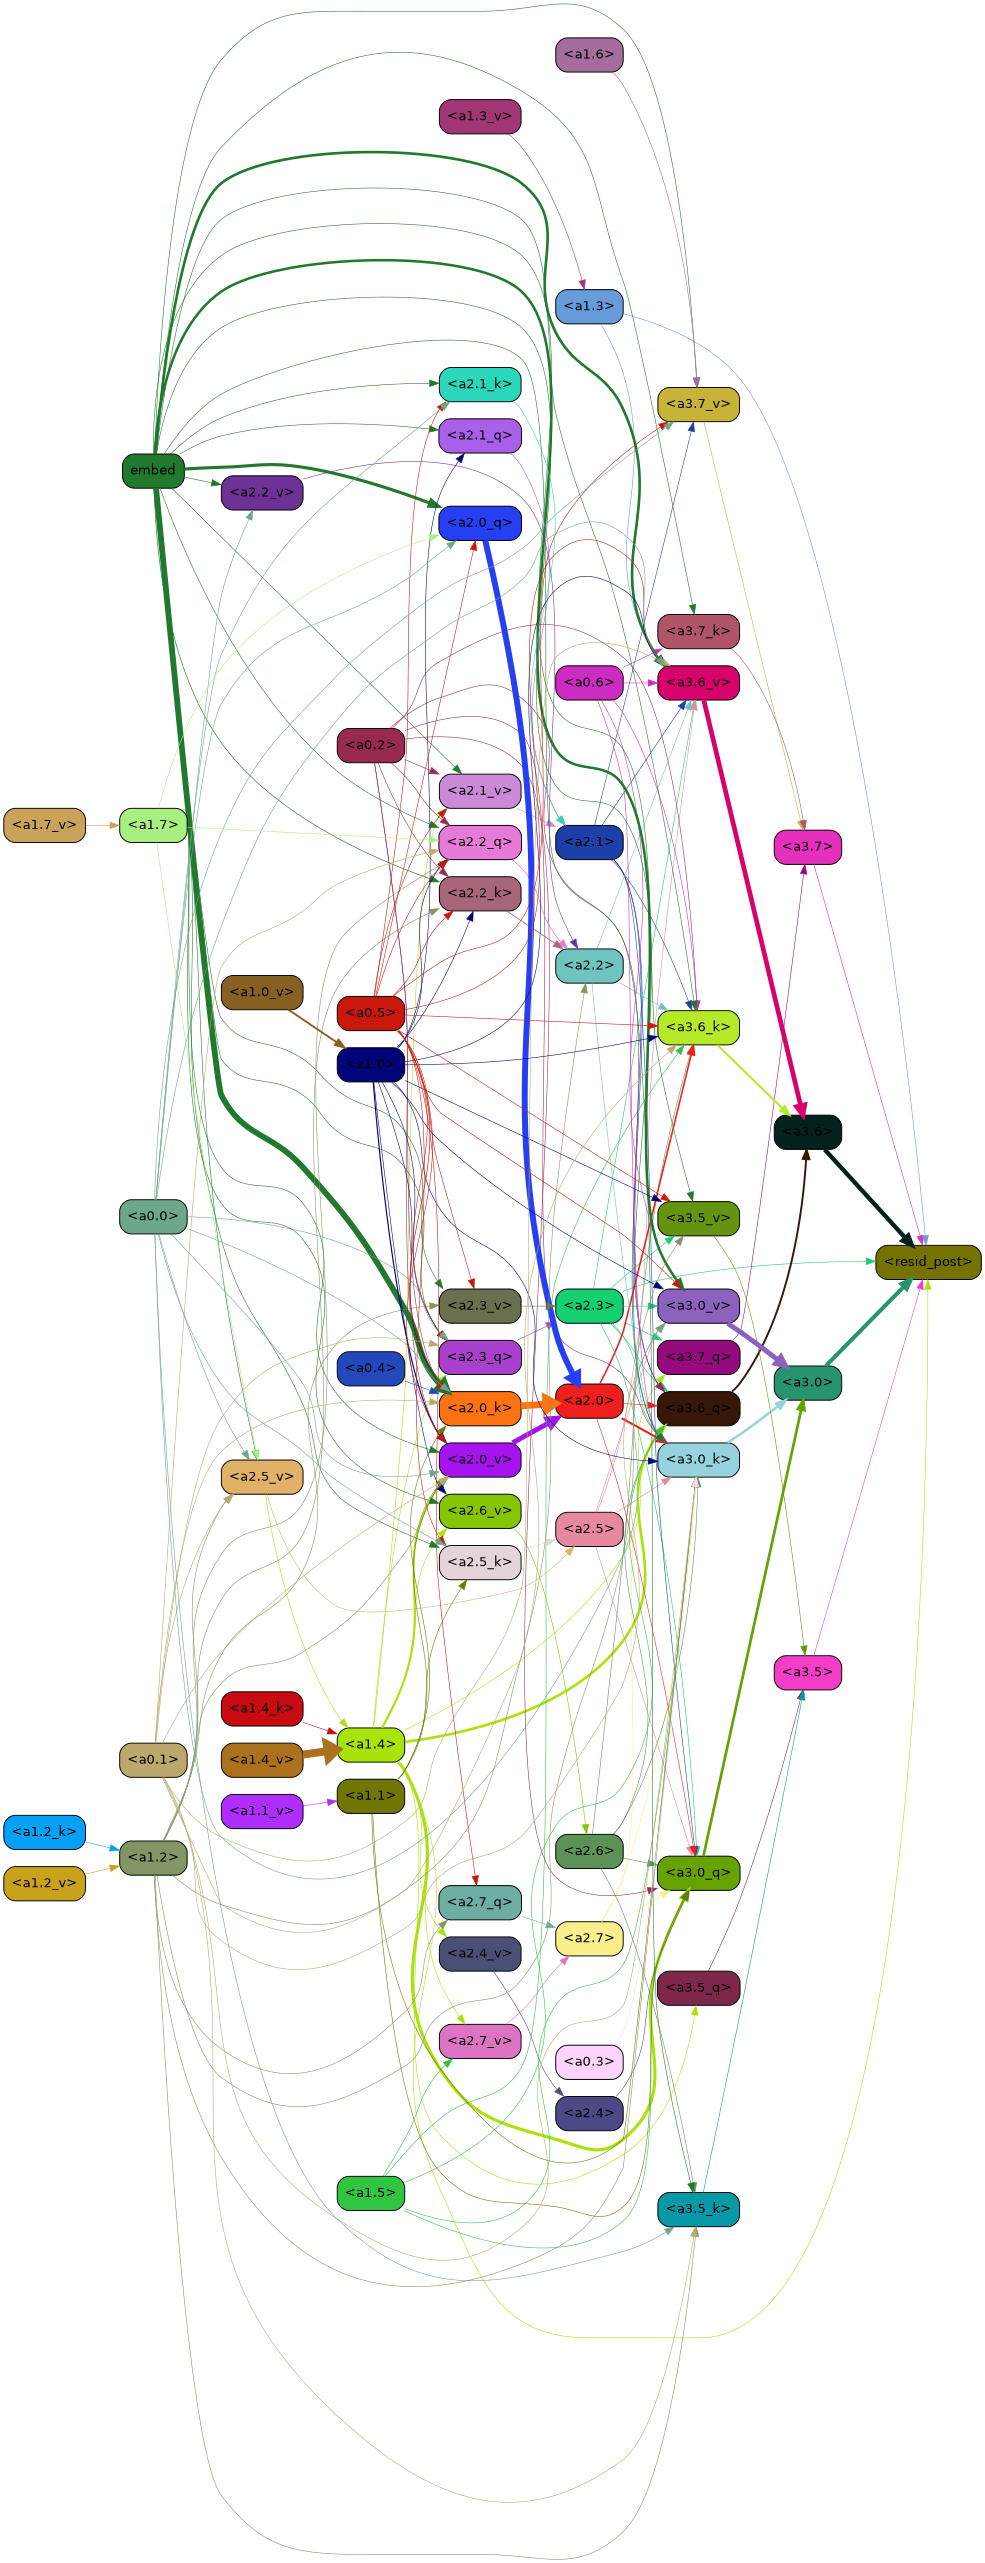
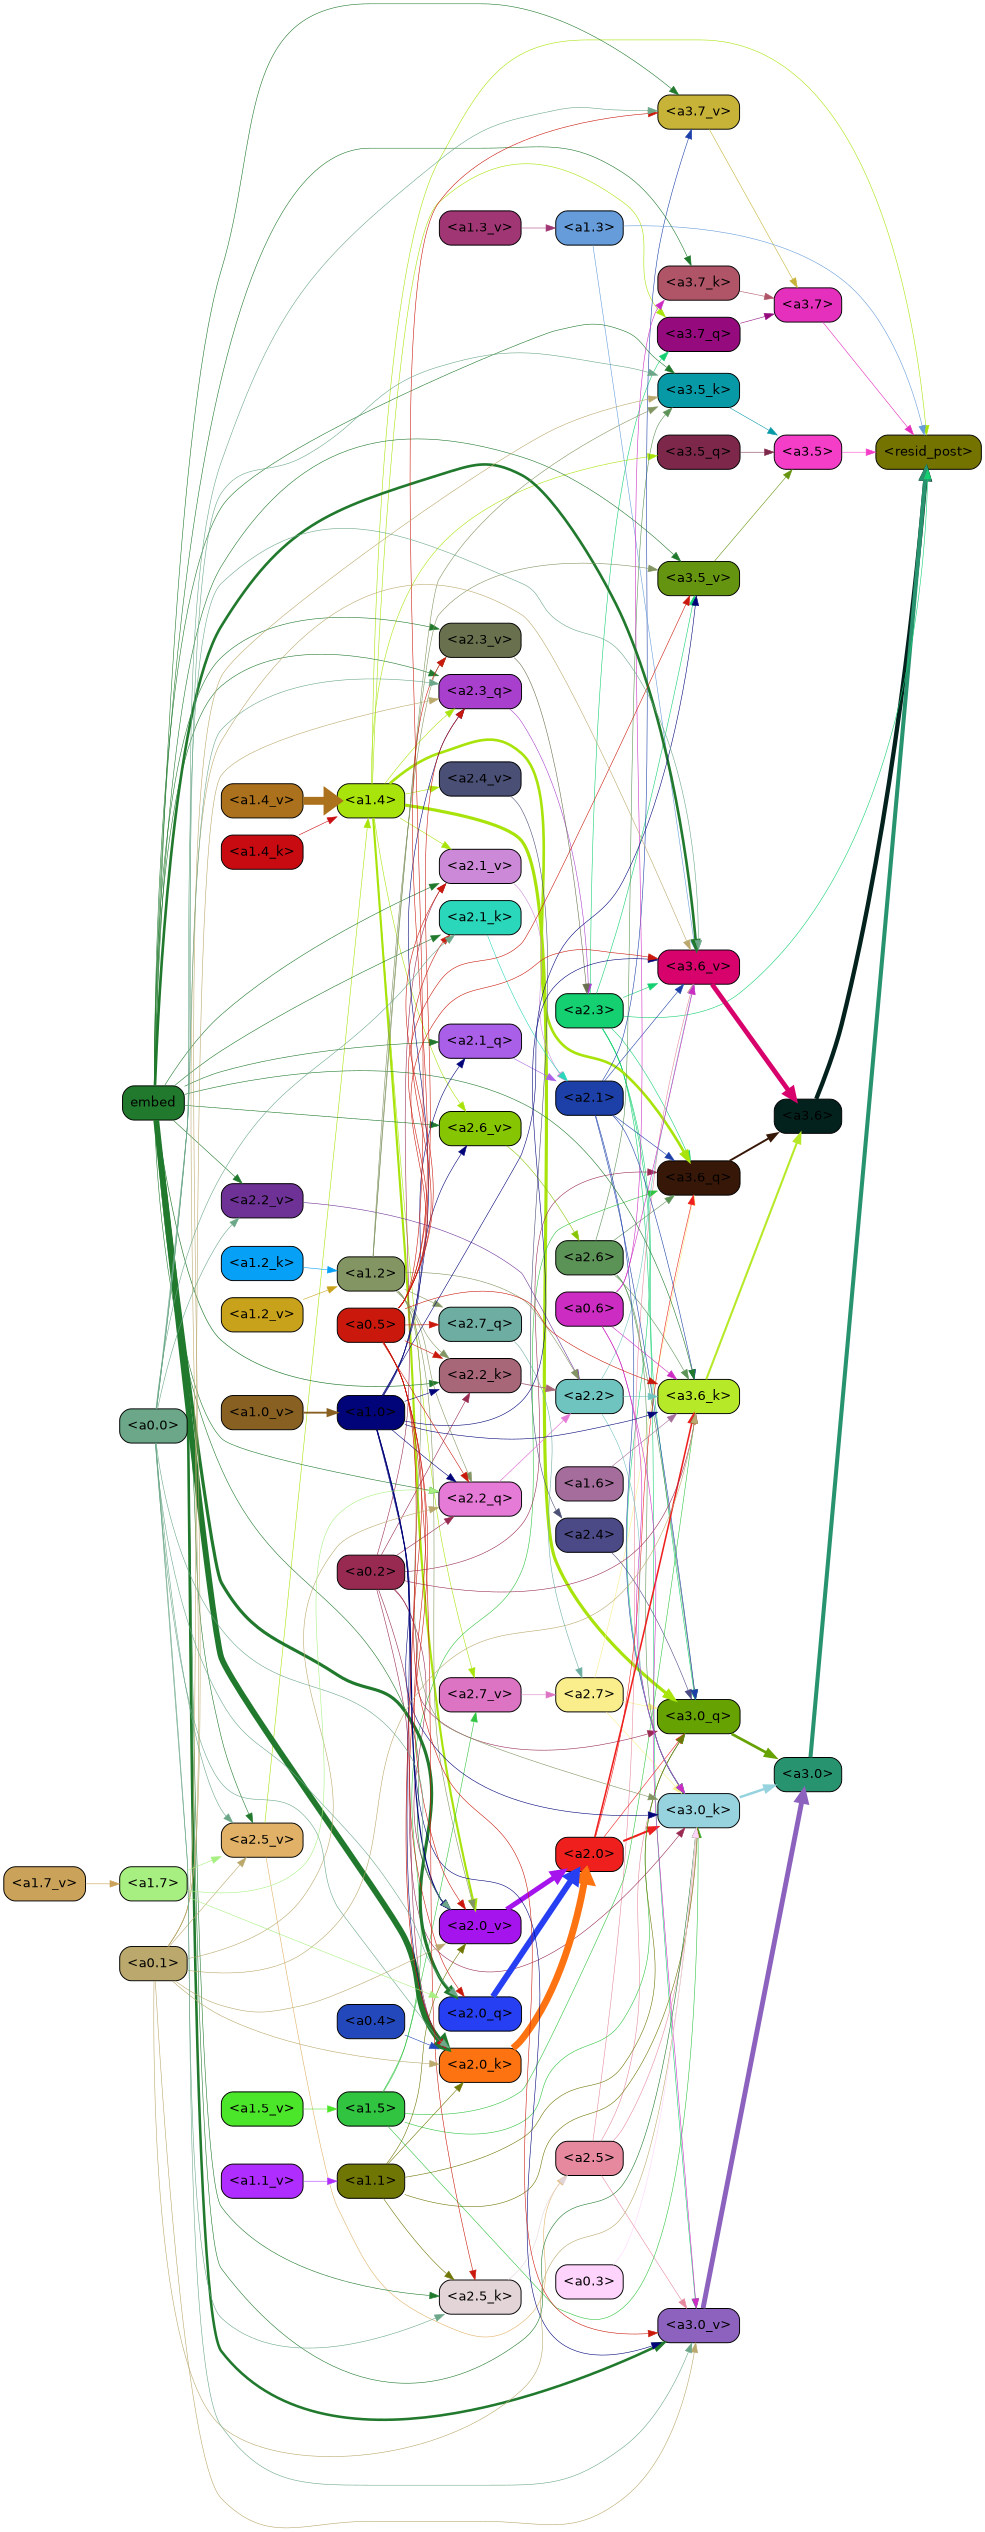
(674, 219) -> (640, 1443)
(193, 1600) -> none
none -> (262, 2109)
